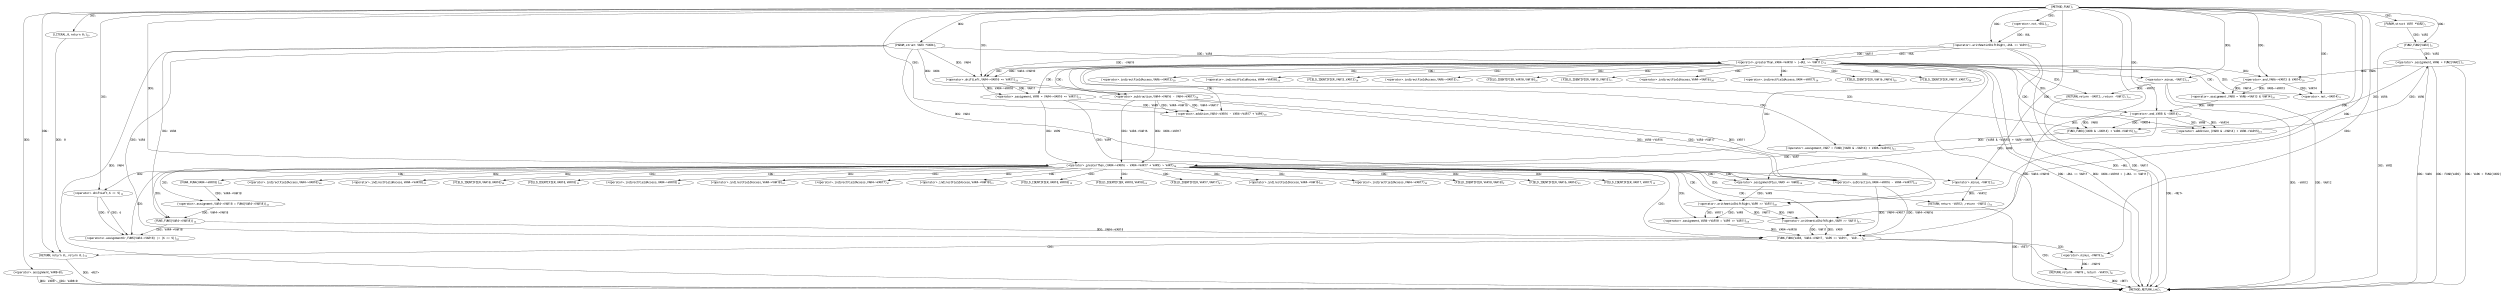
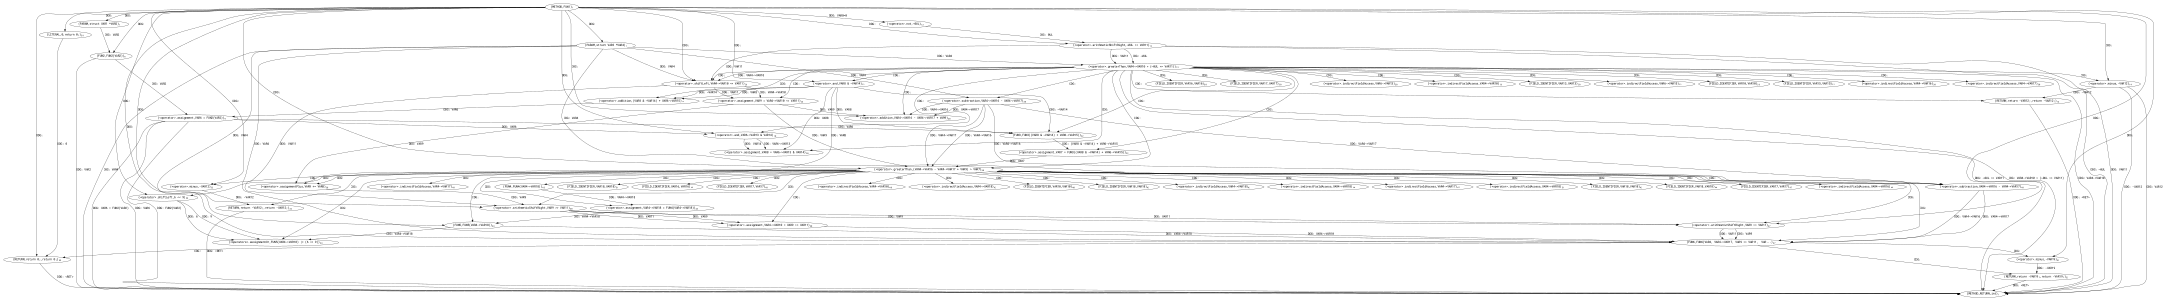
(2052, 16) -> (838, 16)
(1125, 63) -> (734, 67)
(2321, 97) -> none
(2195, 105) -> (810, 118)
(38, 273) -> none
